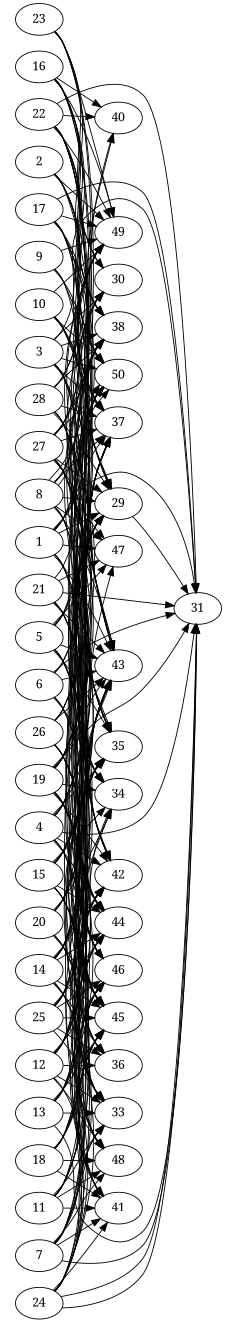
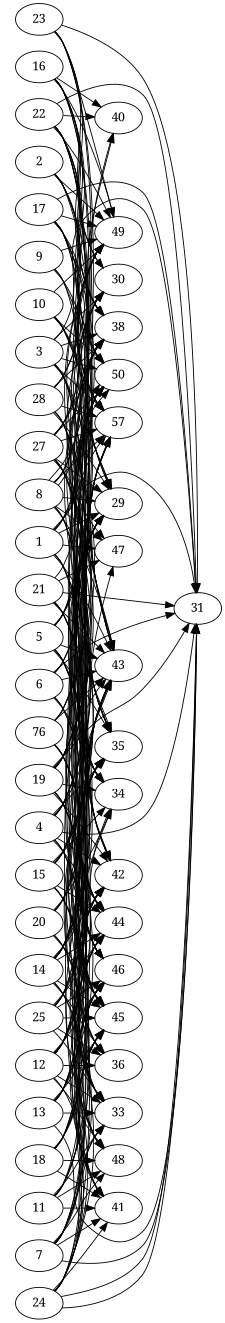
(119, 423) -> (119, 423)
(160, 550) -> (187, 279)
(77, 598) -> (79, 511)
(39, 733) -> (39, 733)
(78, 847) -> none
